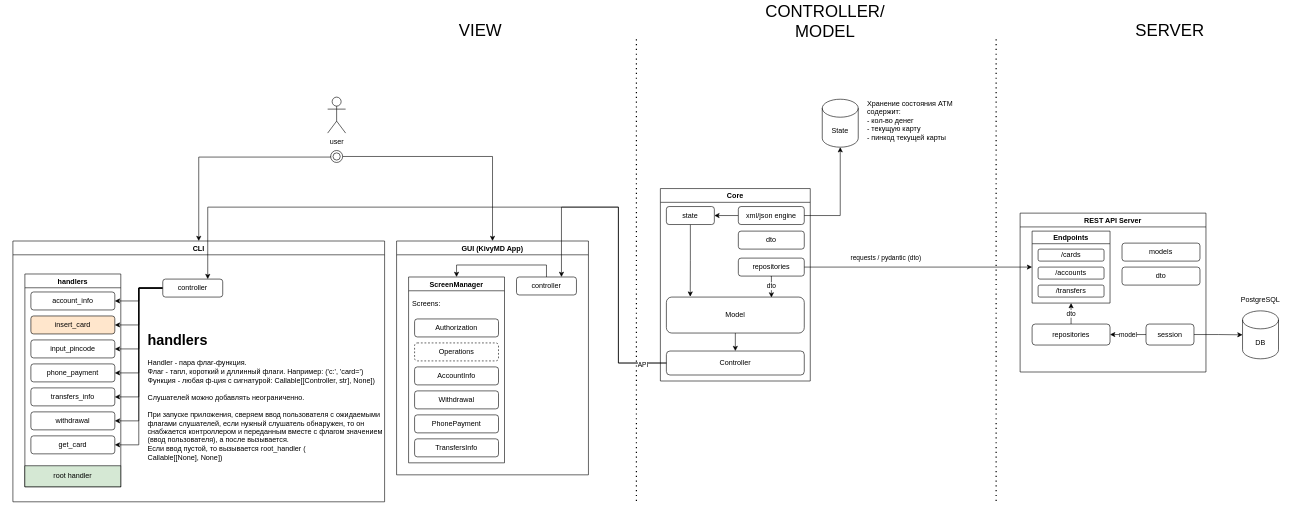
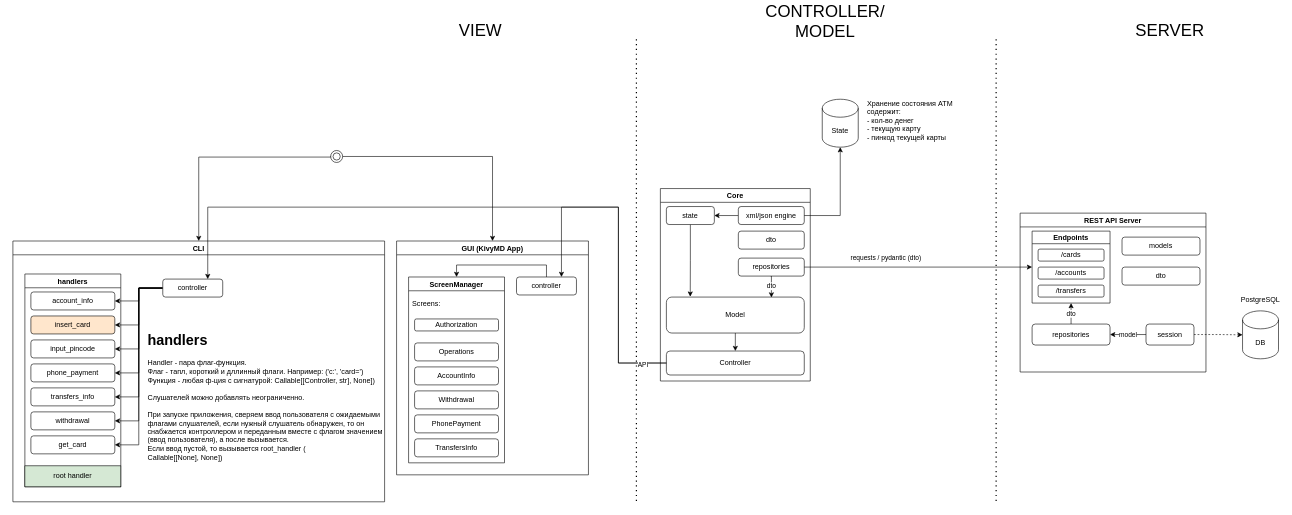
(336, 115) -> none
(1161, 252) -> (1161, 246)
(456, 328) -> (456, 325)
(1216, 335) -> (1216, 335)
(456, 352) -> (456, 352)
